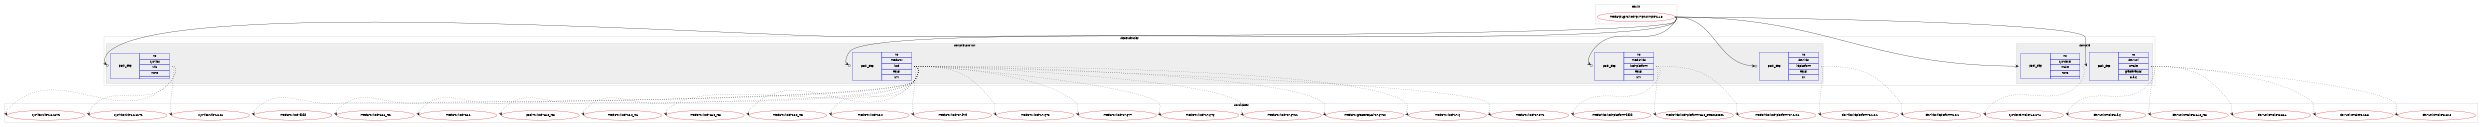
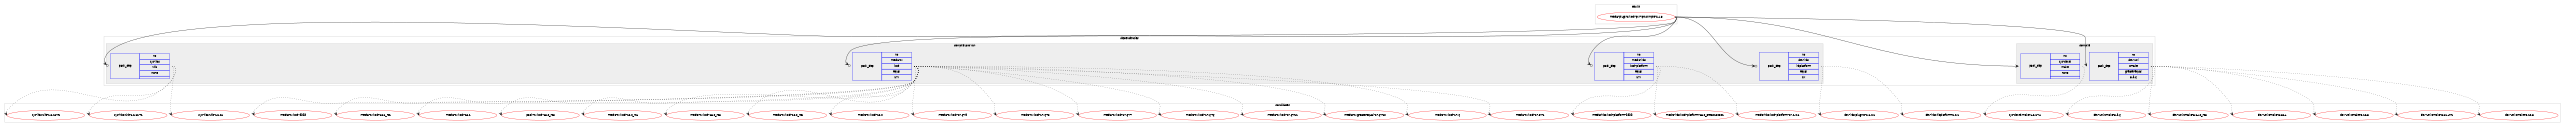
(953, 115) -> (953, 115)
(1860, 115) -> (1860, 115)
none -> (2437, 115)
